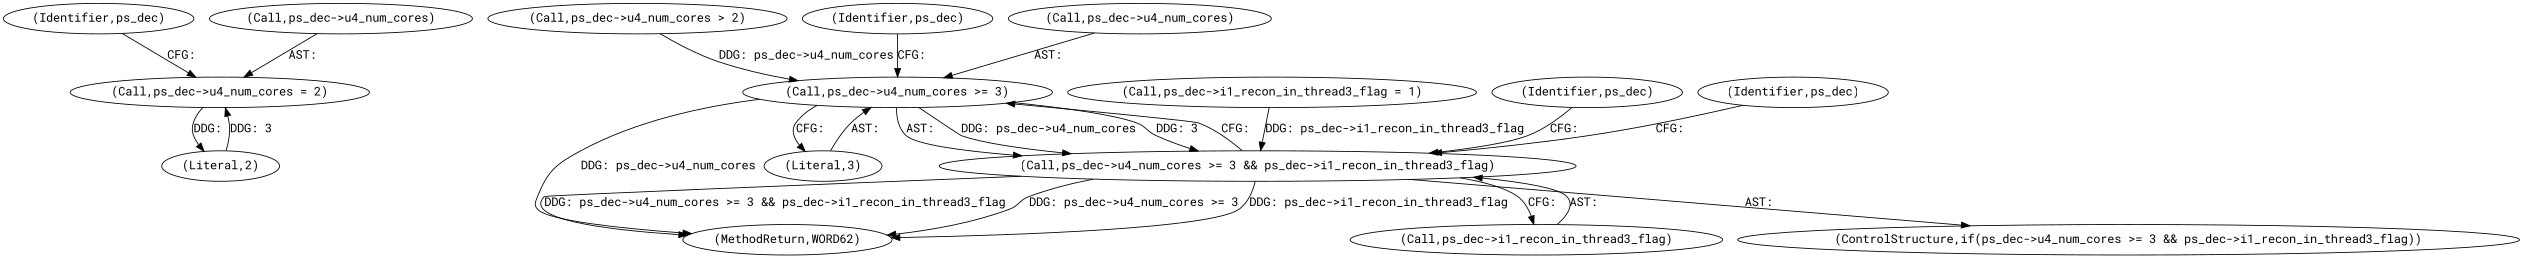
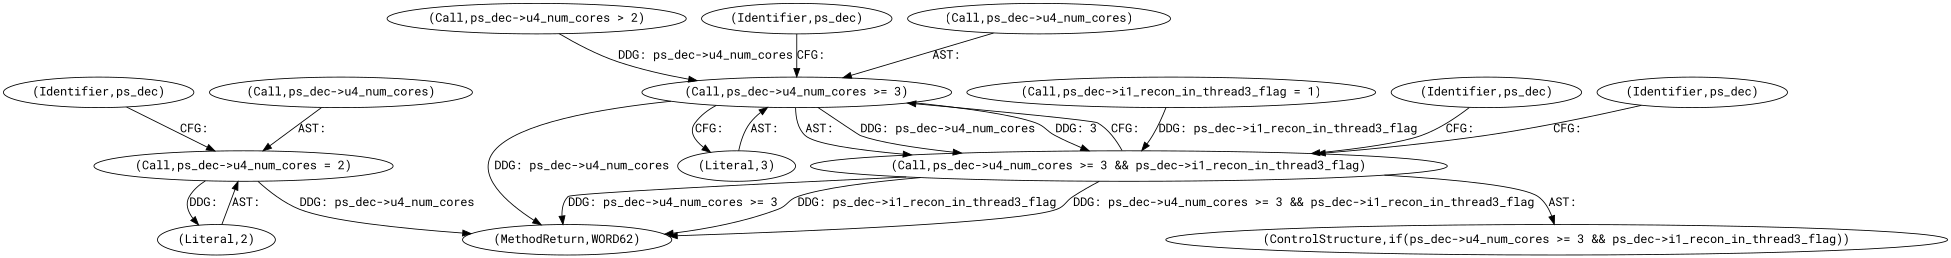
(251, 129) -> (249, 203)
none -> (355, 222)
(1536, 240) -> none
